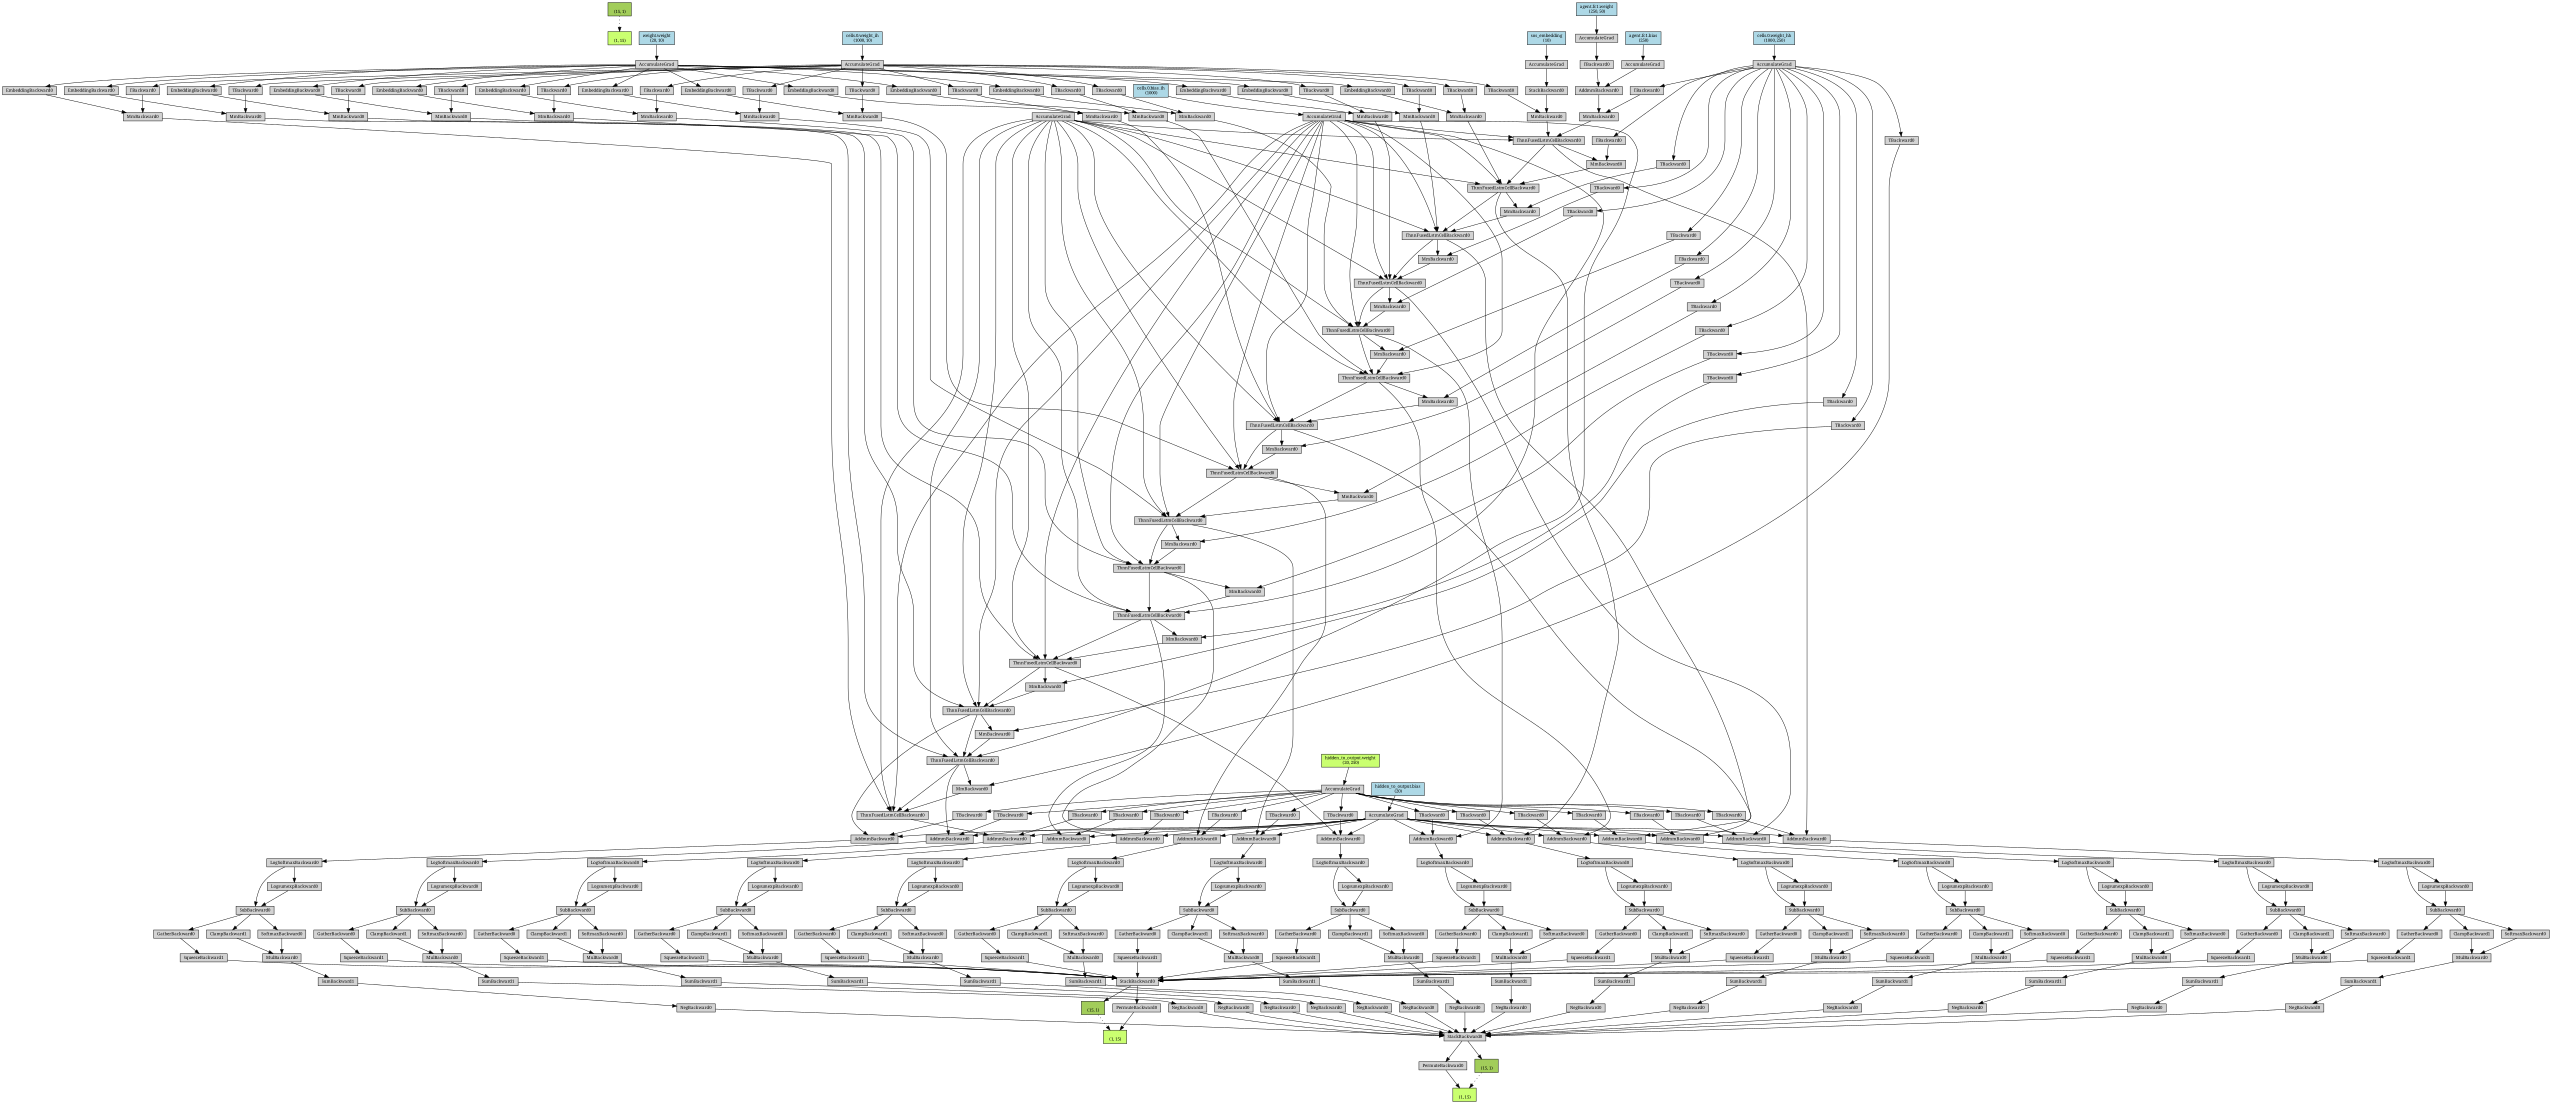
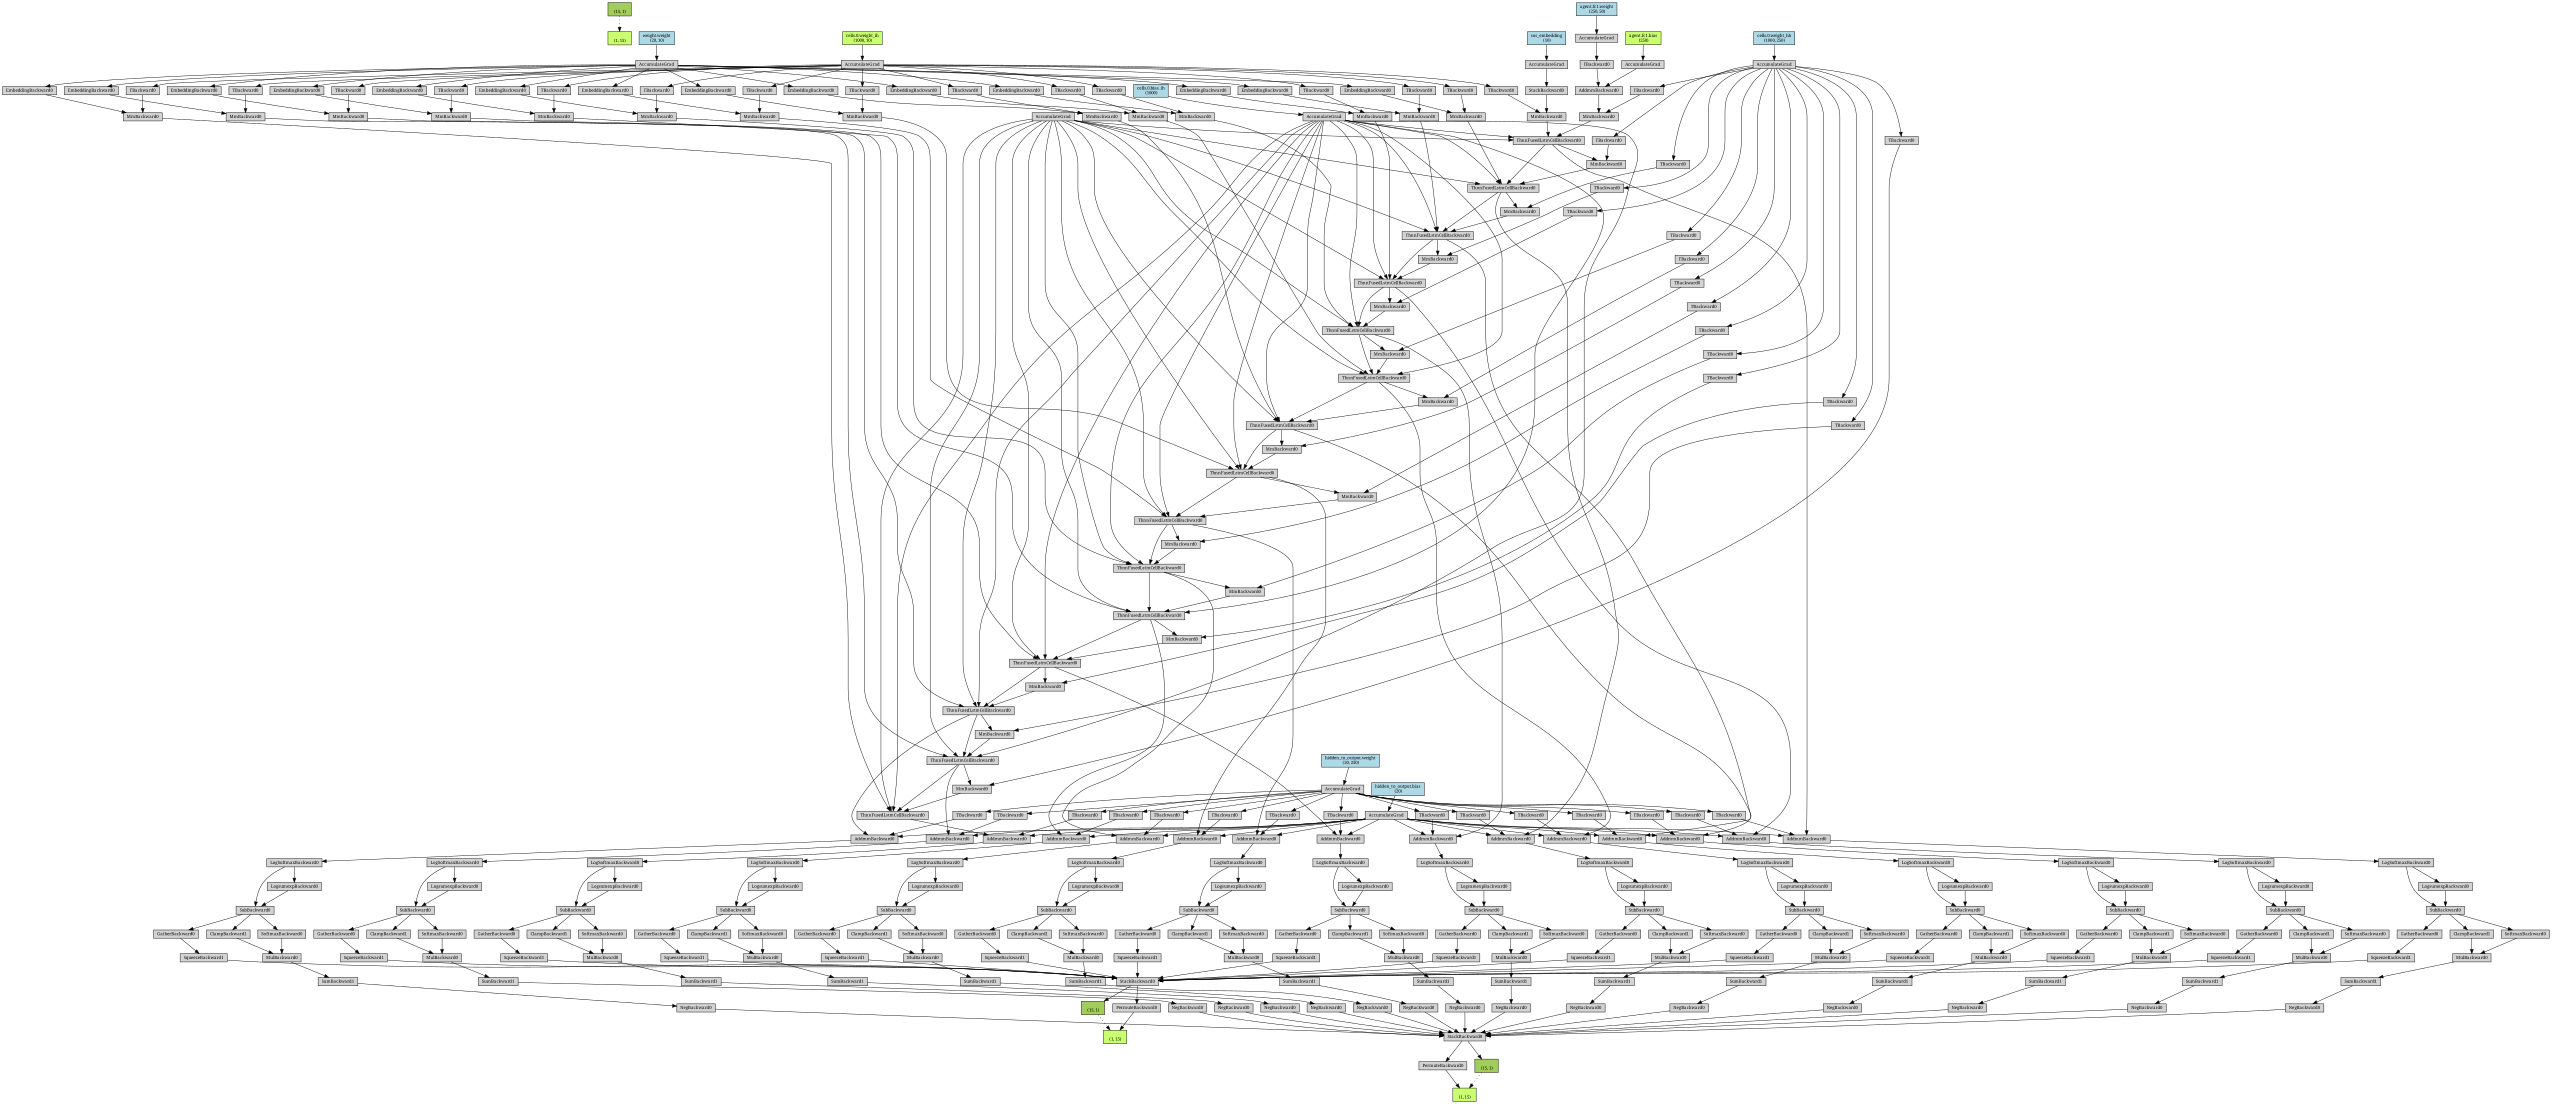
(862, 38) -> (862, 38)
(1643, 38) -> (1643, 38)
(1350, 761) -> (1350, 761)
